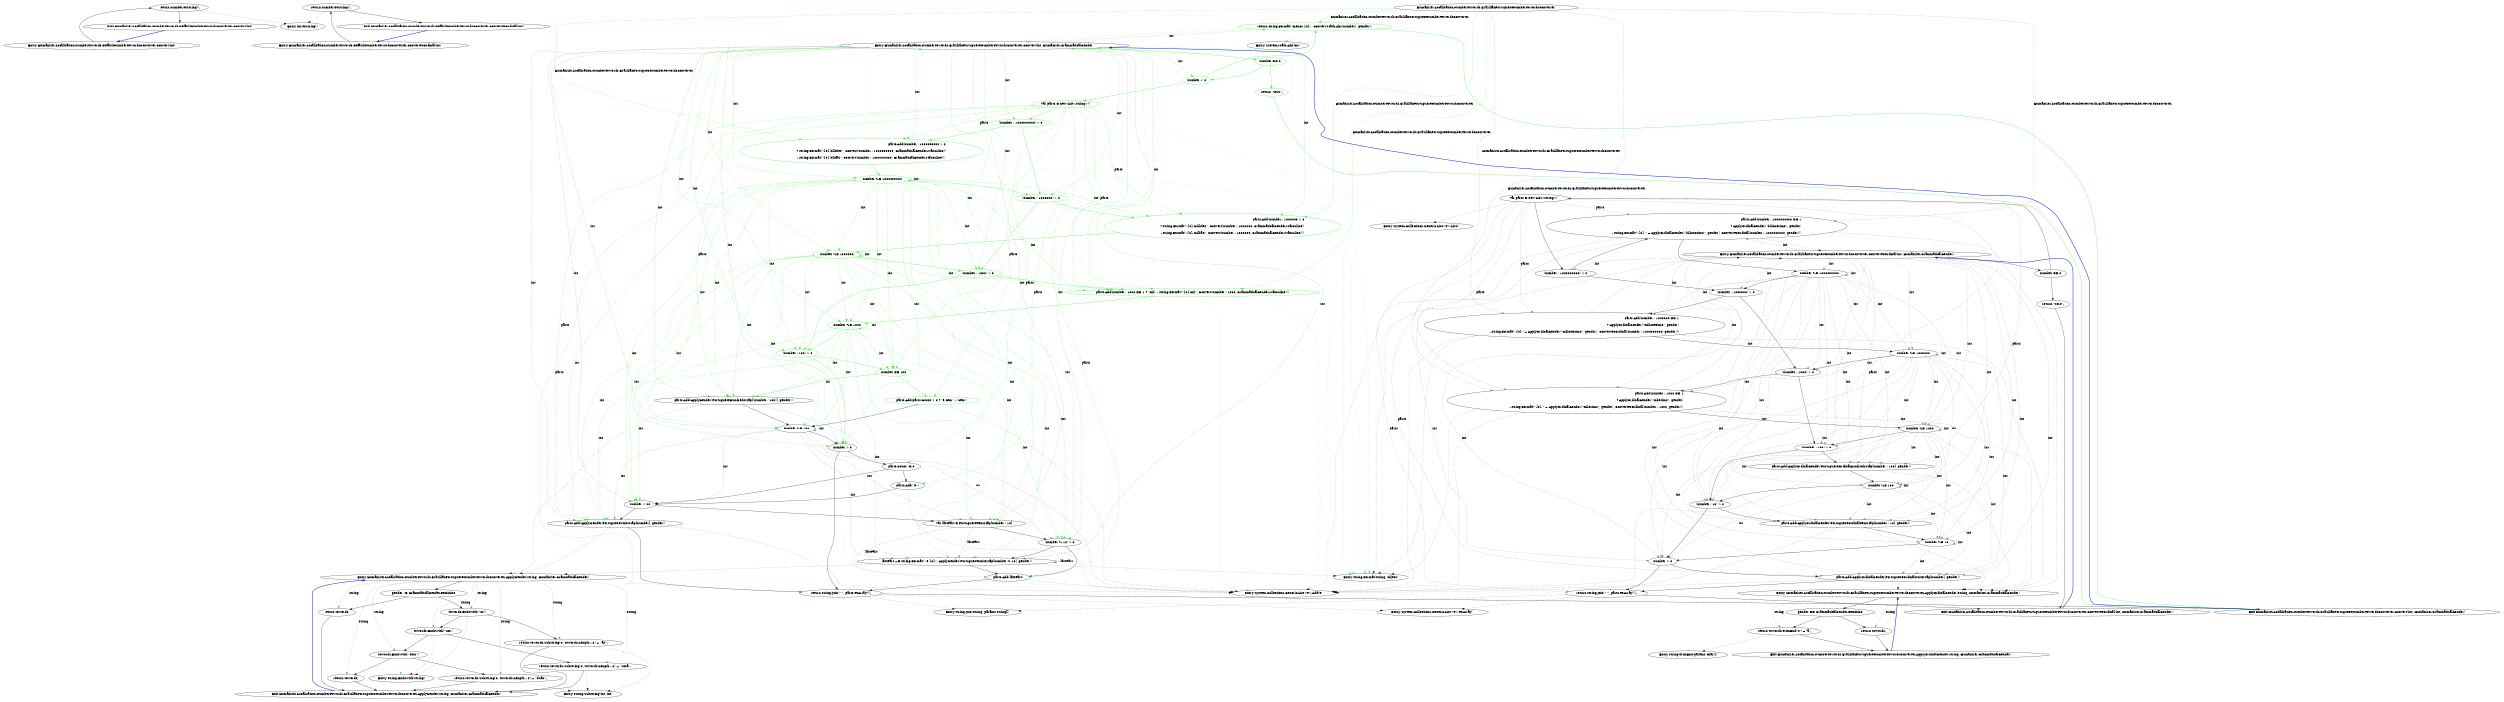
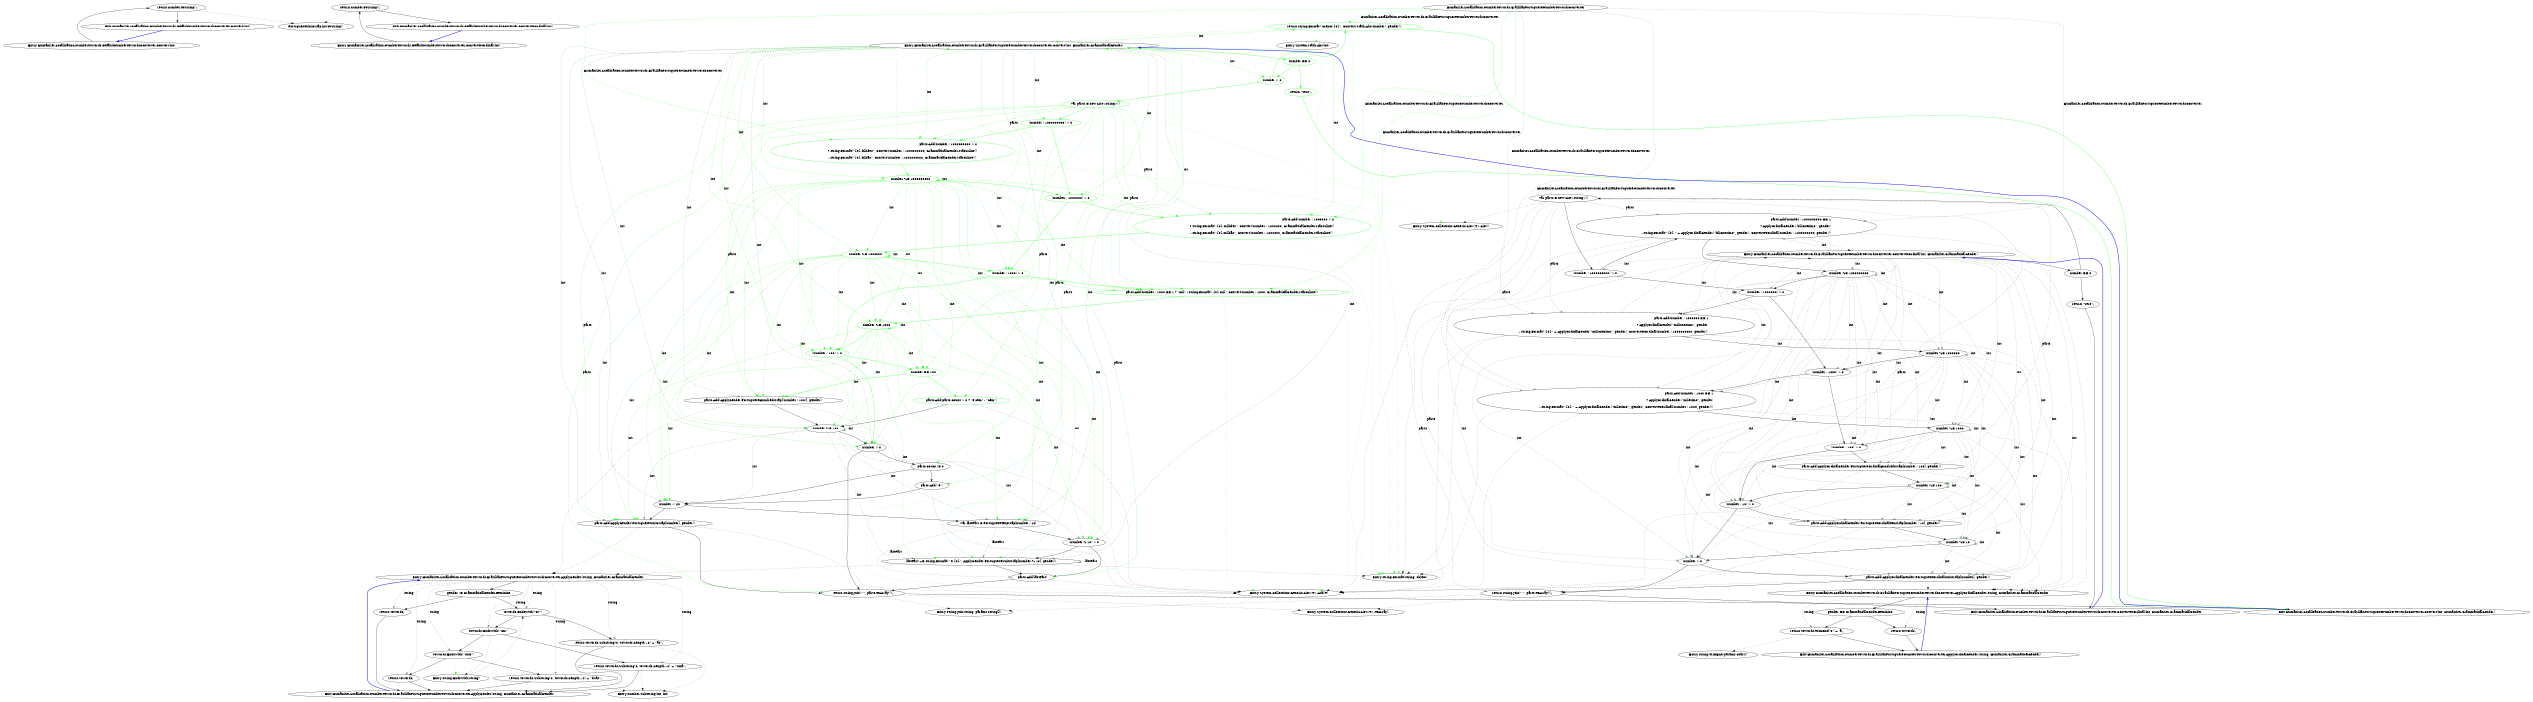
(303, 27) -> (316, 27)
(452, 653) -> (505, 654)
(588, 694) -> (643, 694)
